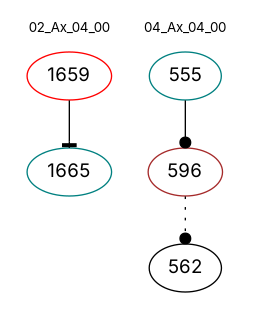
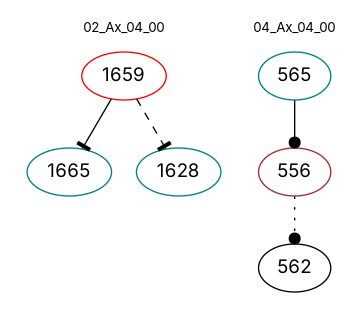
(185, 76) -> (295, 76)
none -> (179, 172)
(185, 172) -> (295, 172)
